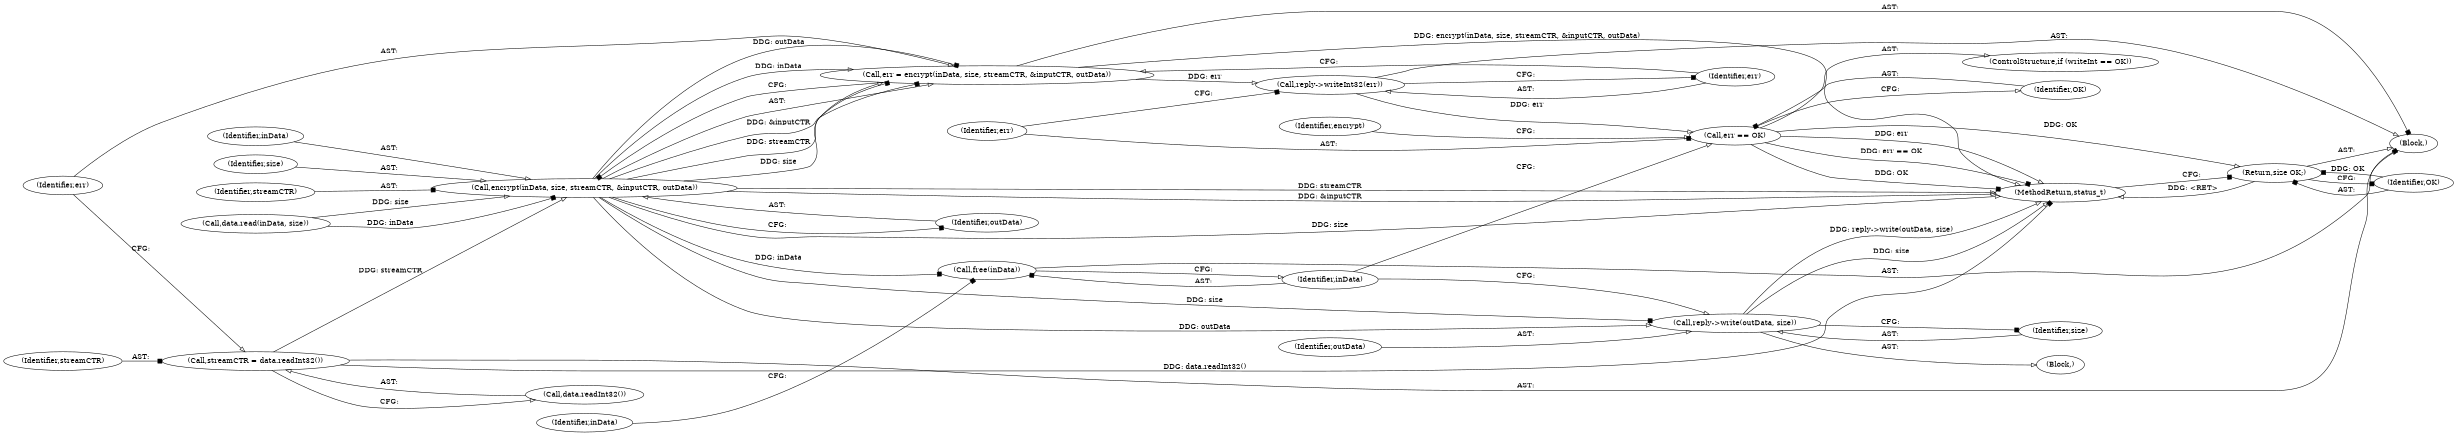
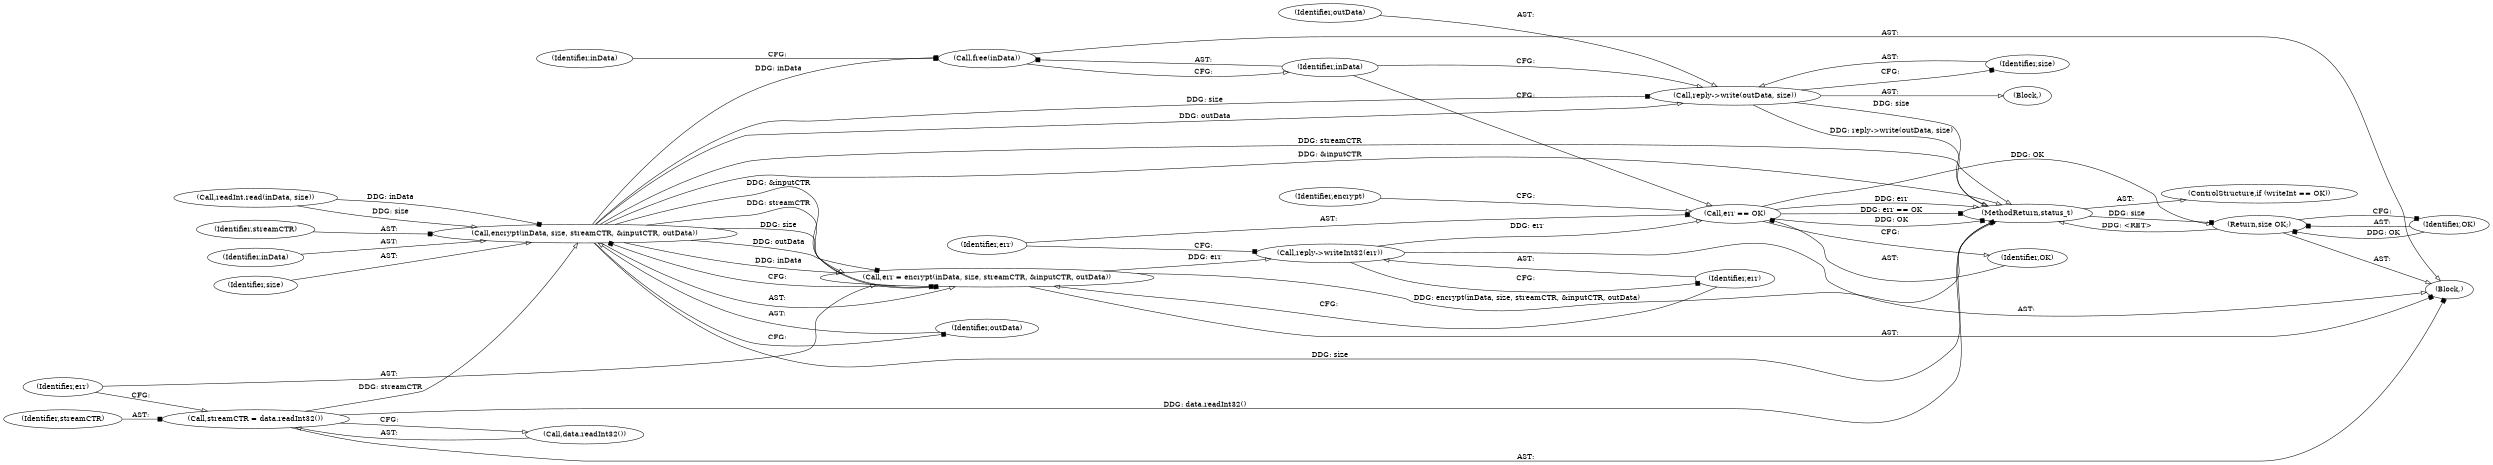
(1858, 58) -> (2132, 205)
(2193, 175) -> (2127, 214)
(256, 224) -> (256, 198)
